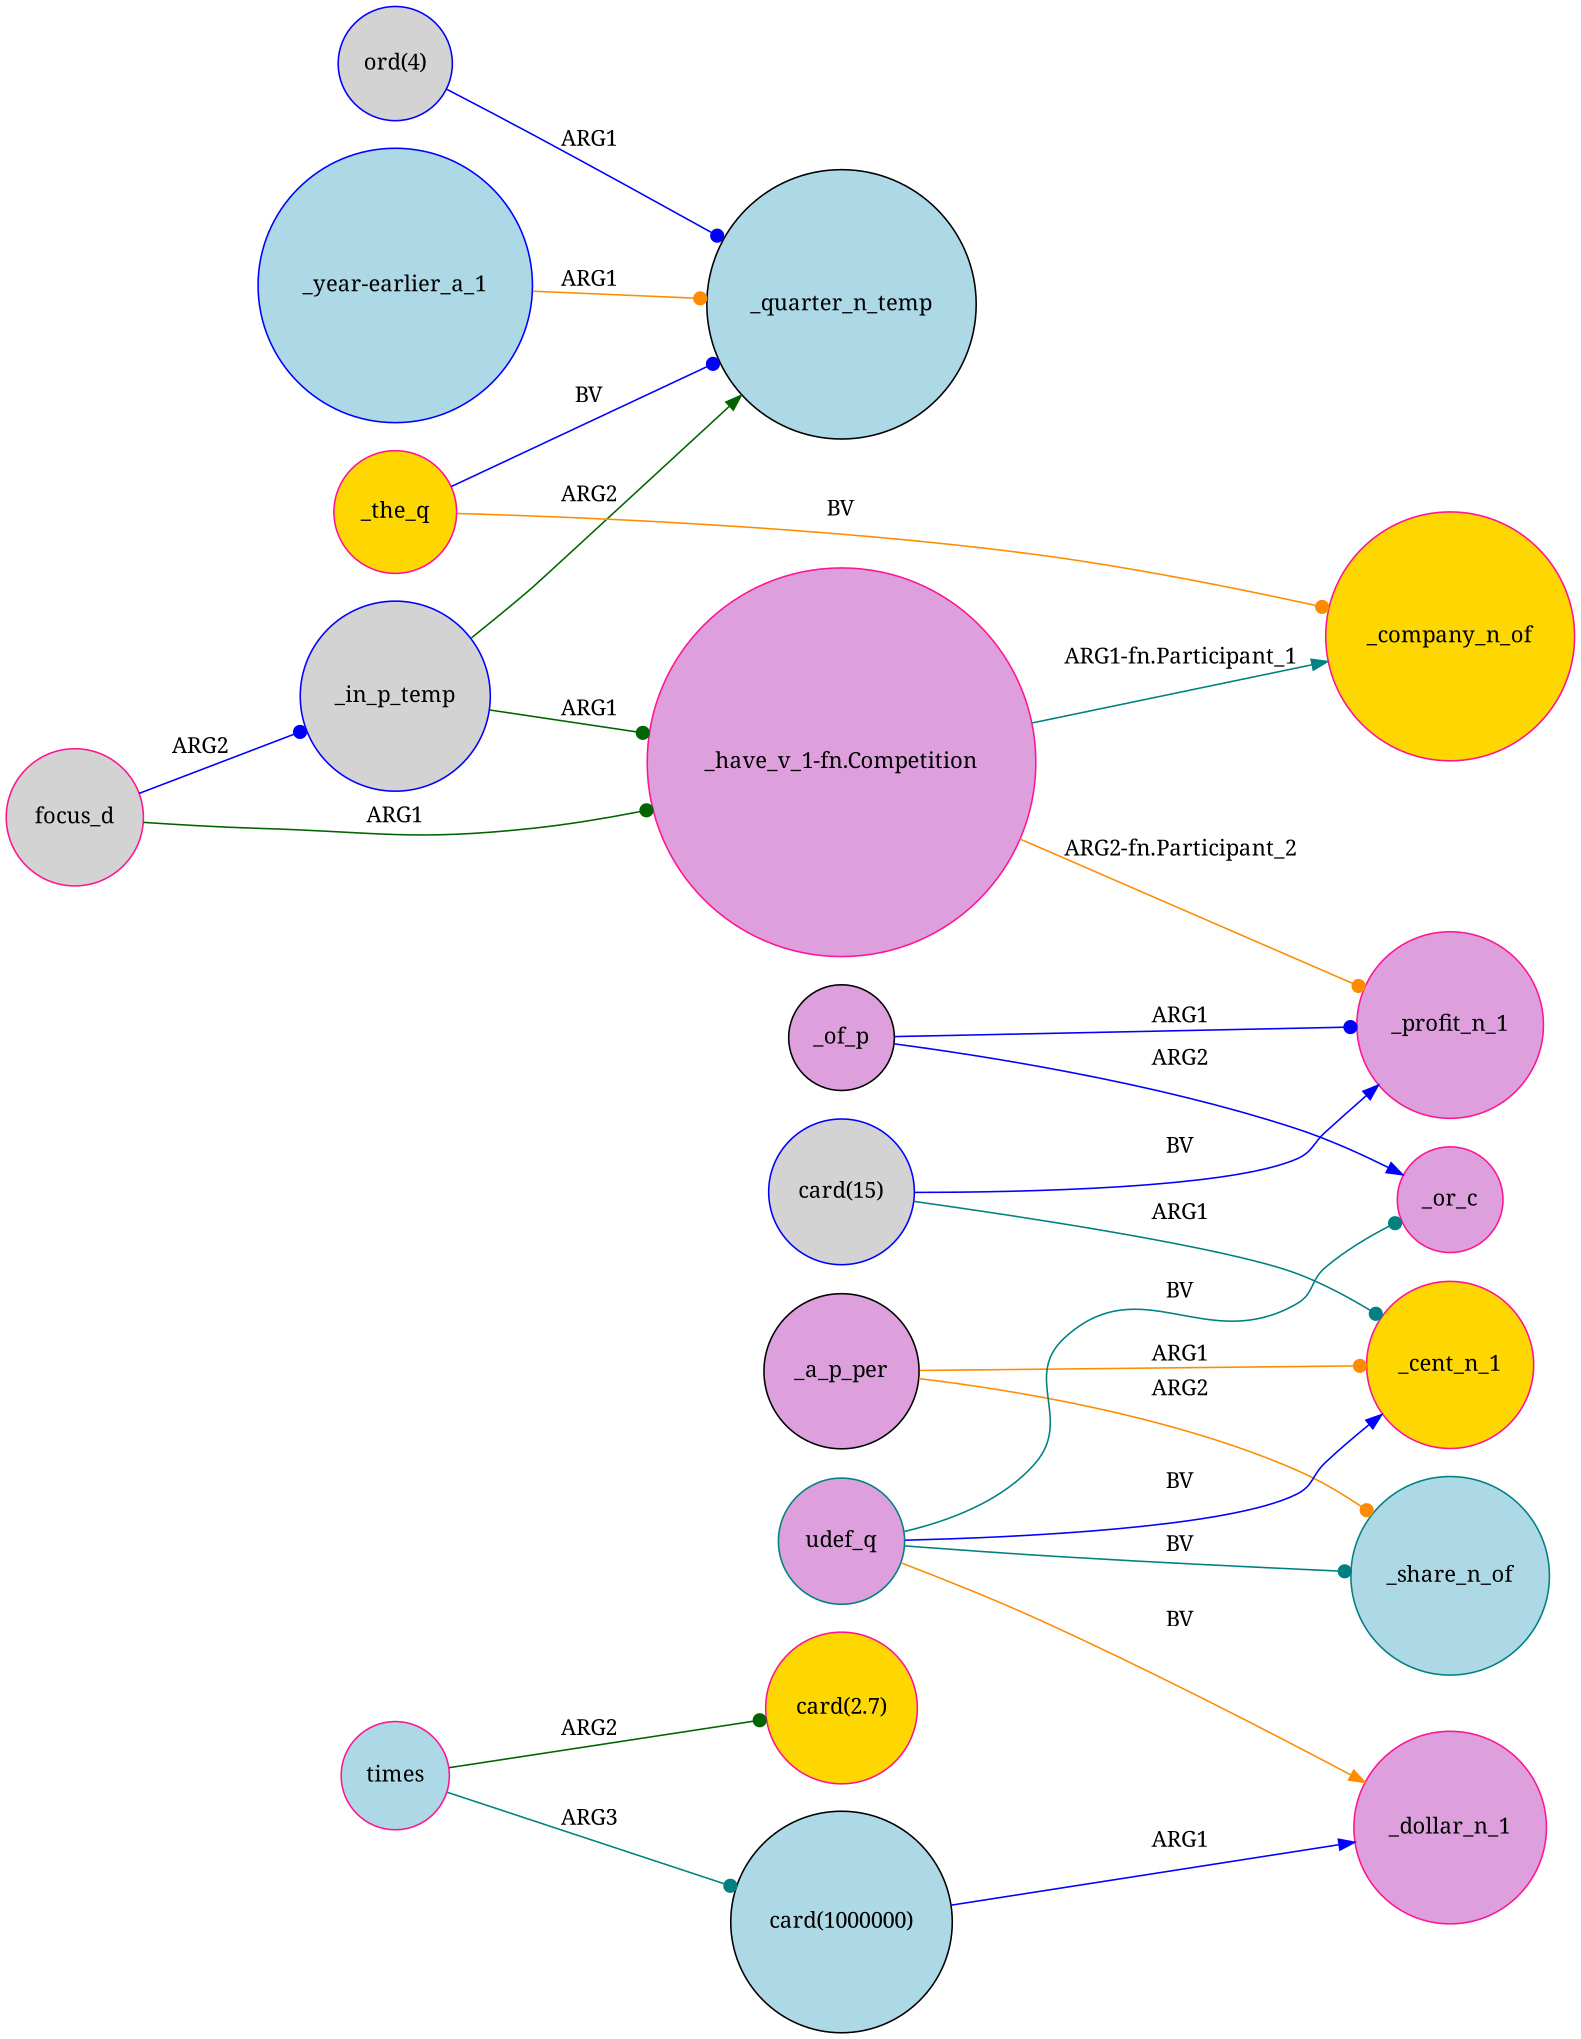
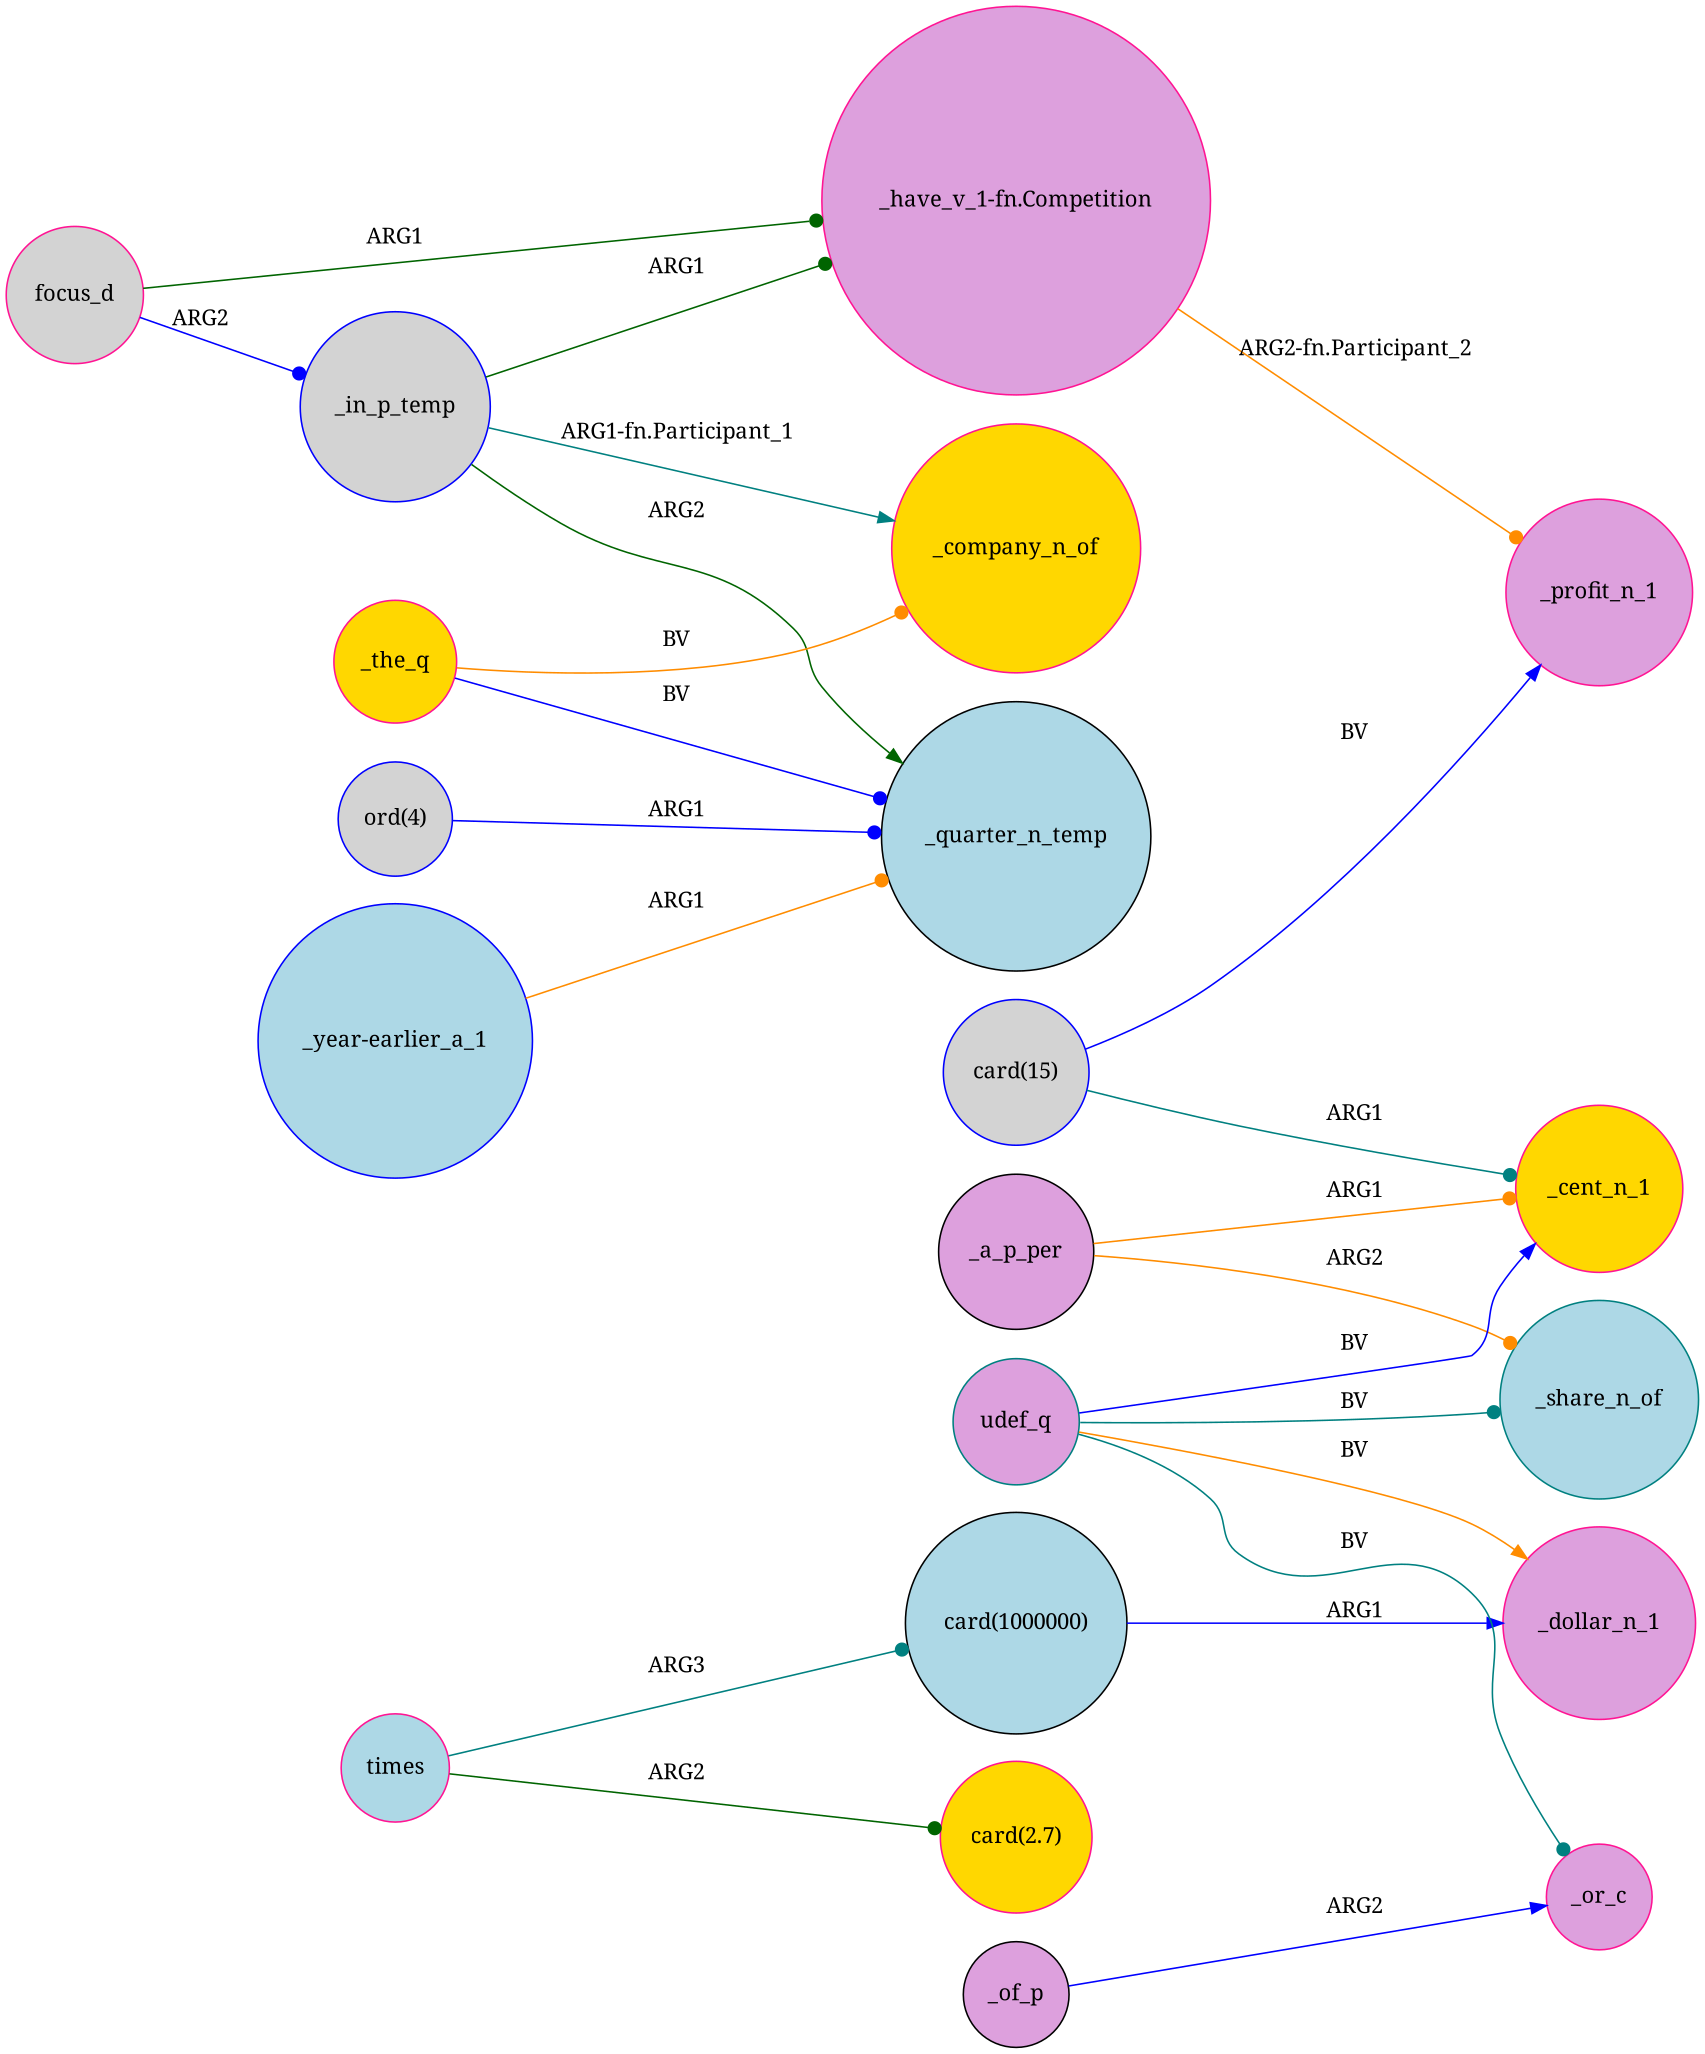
(1172, 694) -> (684, 473)
(1119, 1032) -> none
